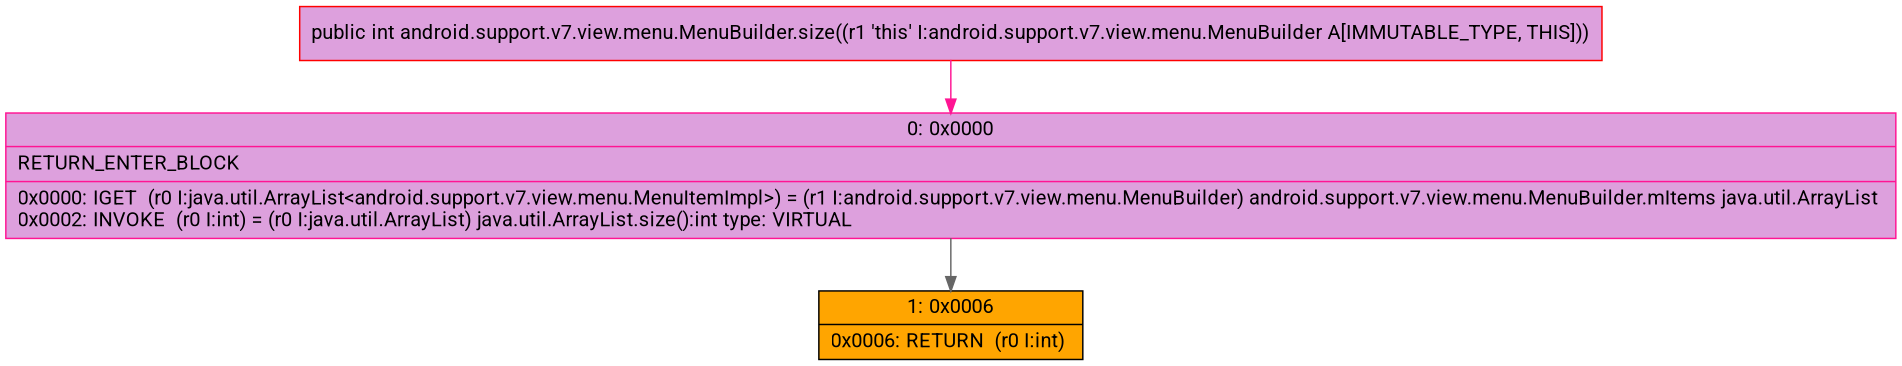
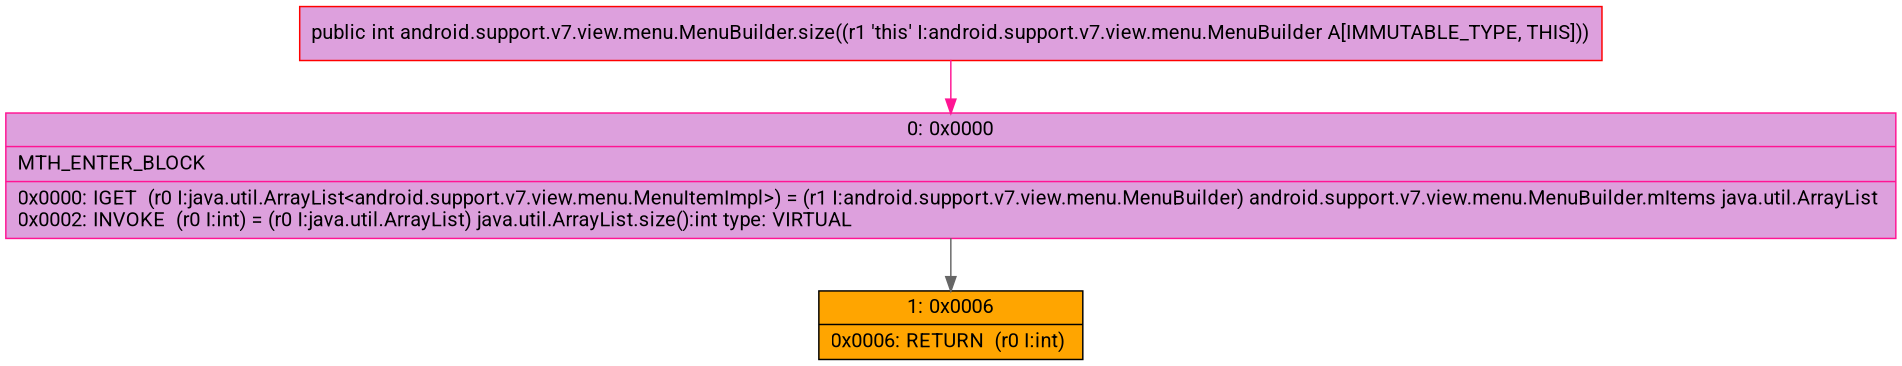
(129, 163) -> (112, 163)
